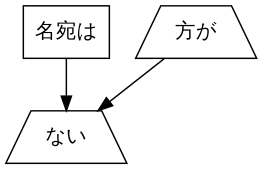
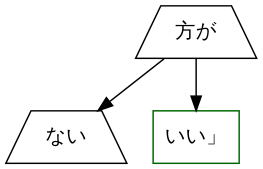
(66, 32) -> none
none -> (196, 137)
